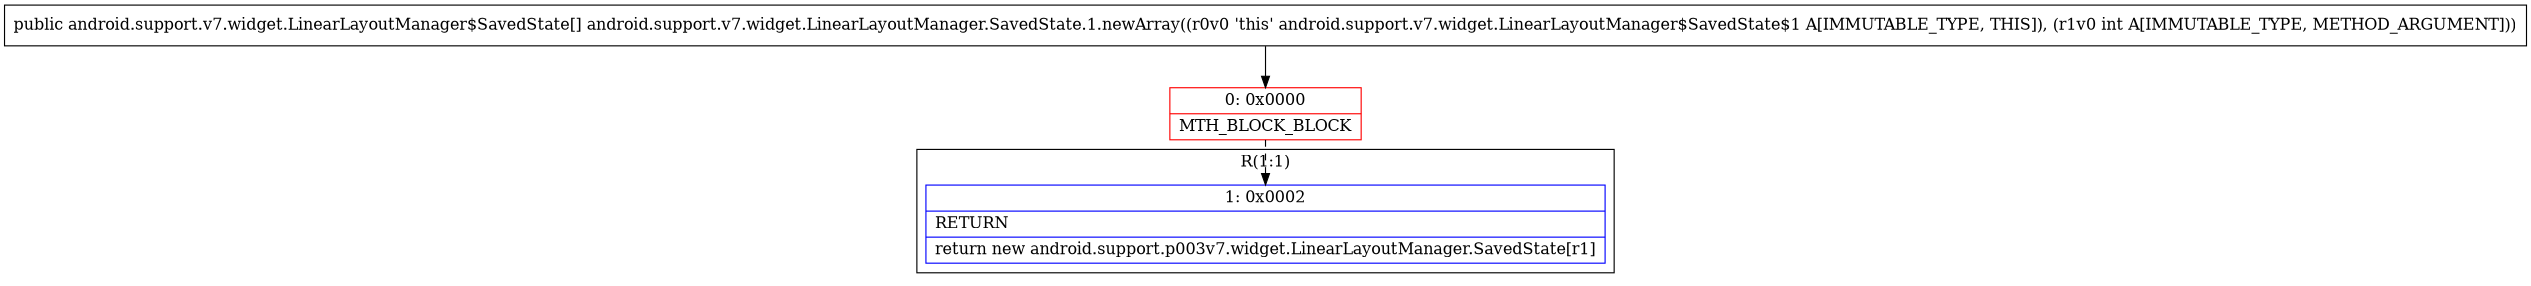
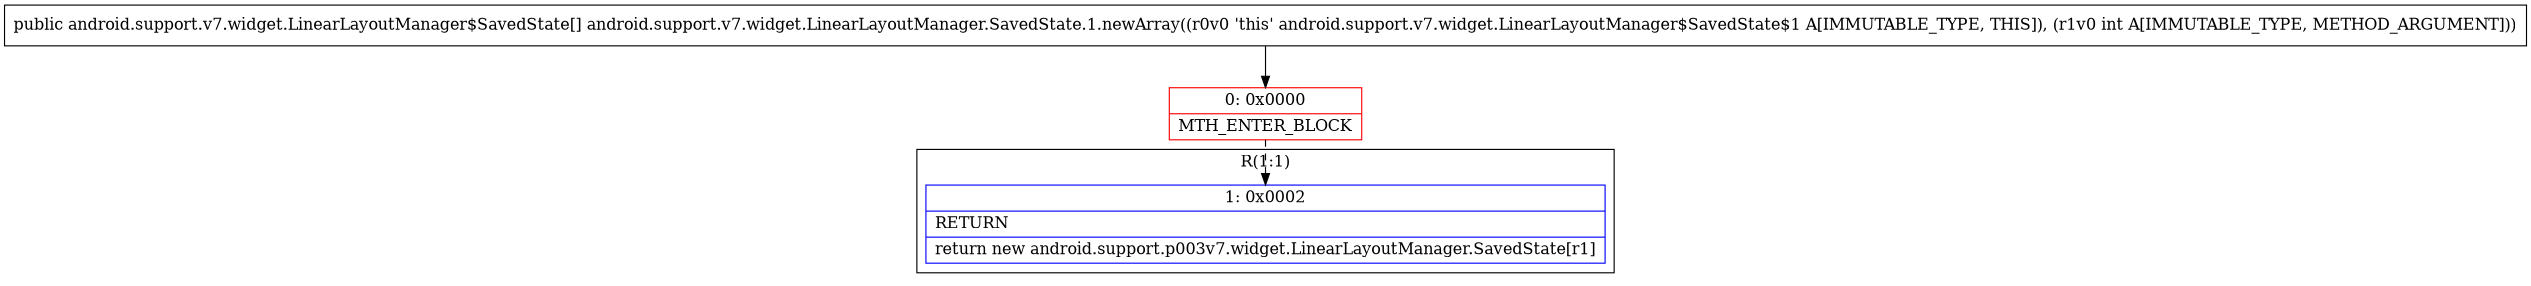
(1266, 126) -> (1266, 126)
